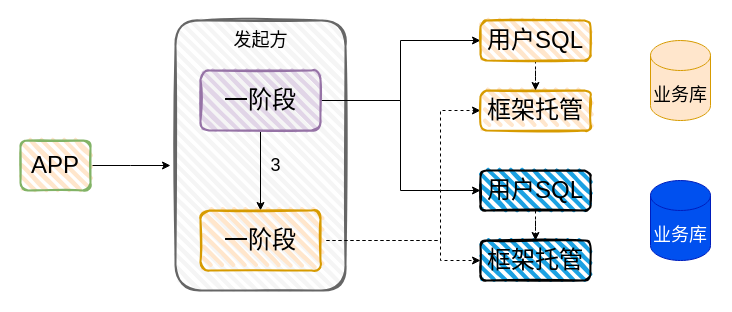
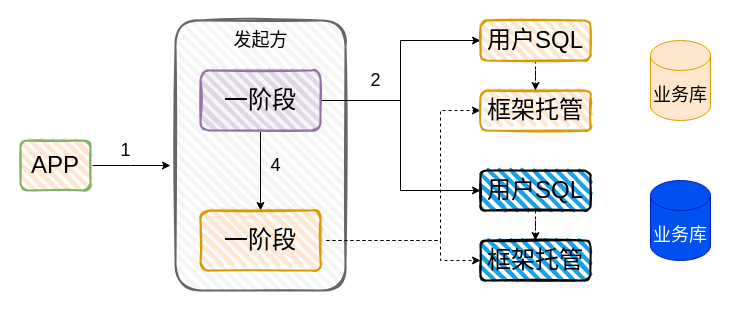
none -> (376, 81)
none -> (126, 151)
(276, 166) -> (276, 166)
